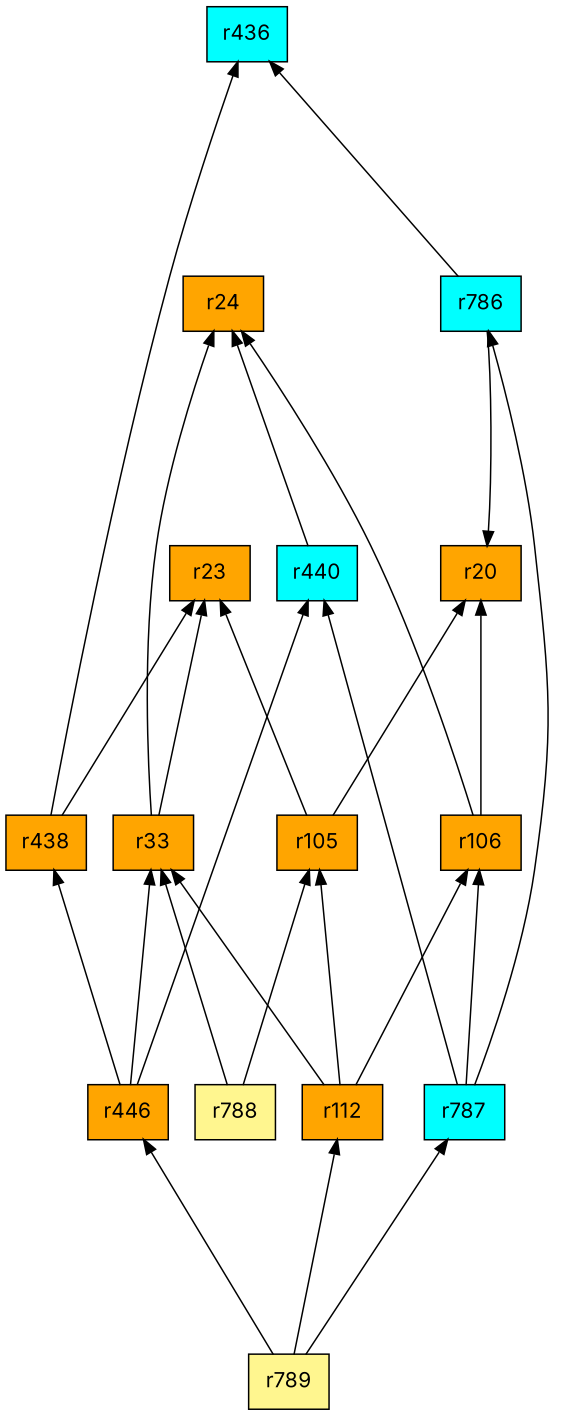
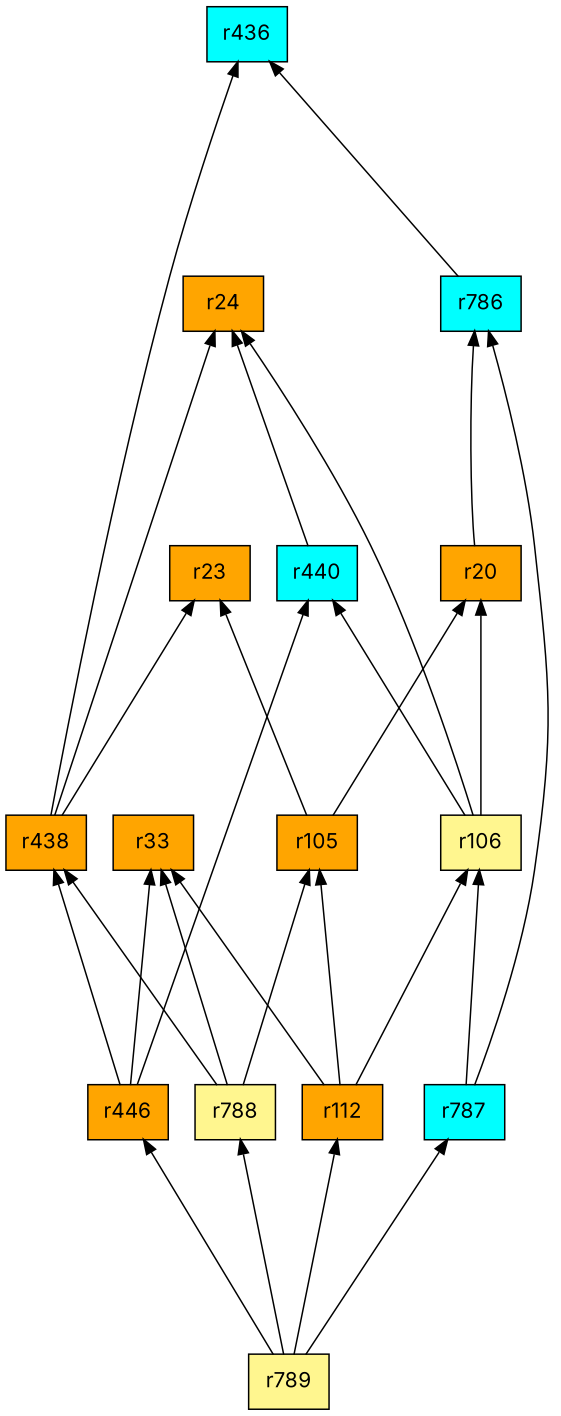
(491, 431) -> (471, 446)
(153, 577) -> (132, 580)
(180, 715) -> none
(481, 843) -> (481, 843)
(393, 850) -> (406, 719)
none -> (149, 989)
none -> (264, 1254)
